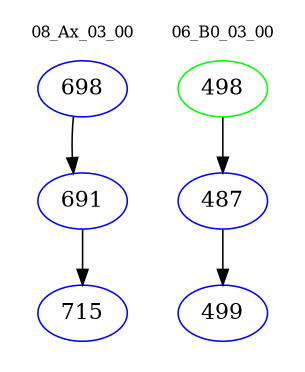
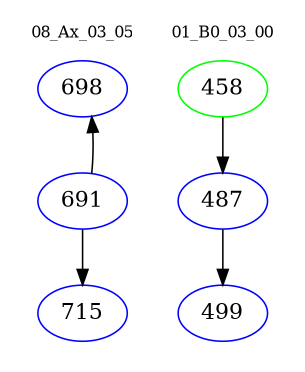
(83, 34) -> (83, 34)
(223, 34) -> (223, 34)
(223, 89) -> (223, 89)
(72, 137) -> (93, 153)
